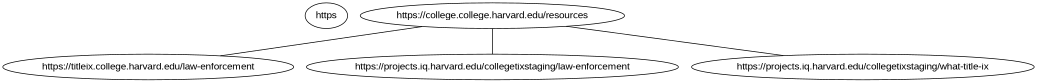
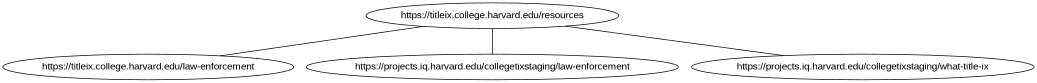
(326, 16) -> none
(492, 16) -> (492, 16)
